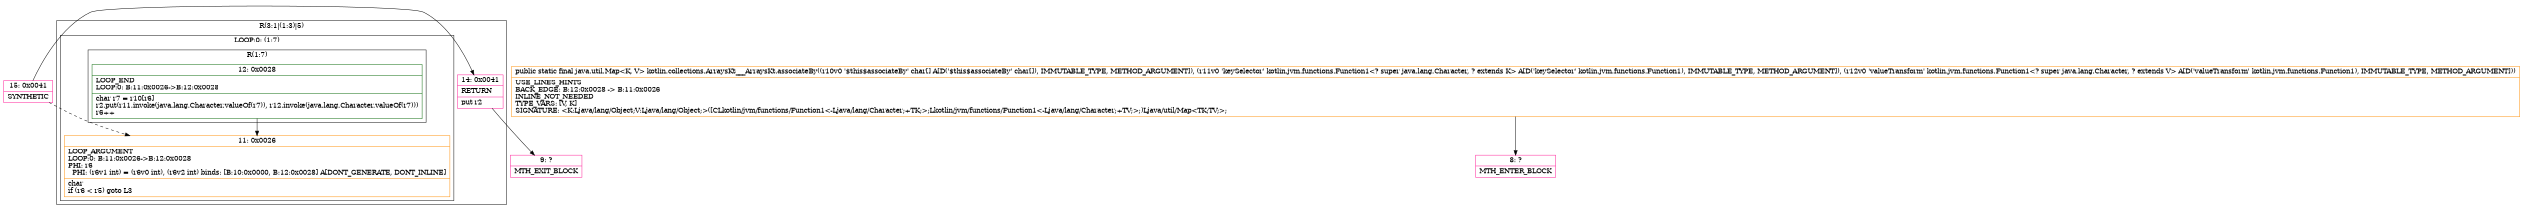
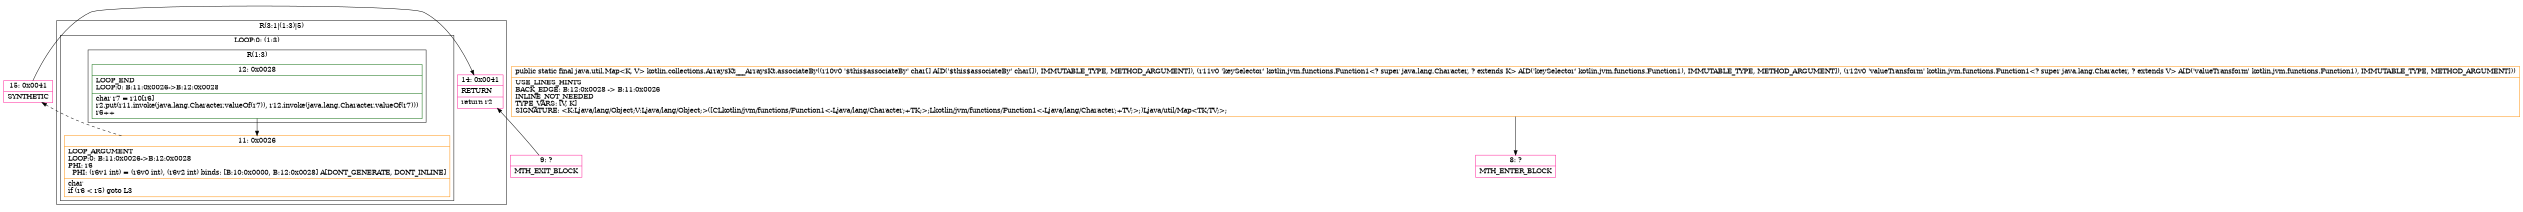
(257, 41) -> (257, 41)
(257, 55) -> (257, 55)
(472, 102) -> (477, 102)
(84, 120) -> (83, 123)
(511, 130) -> (520, 133)
